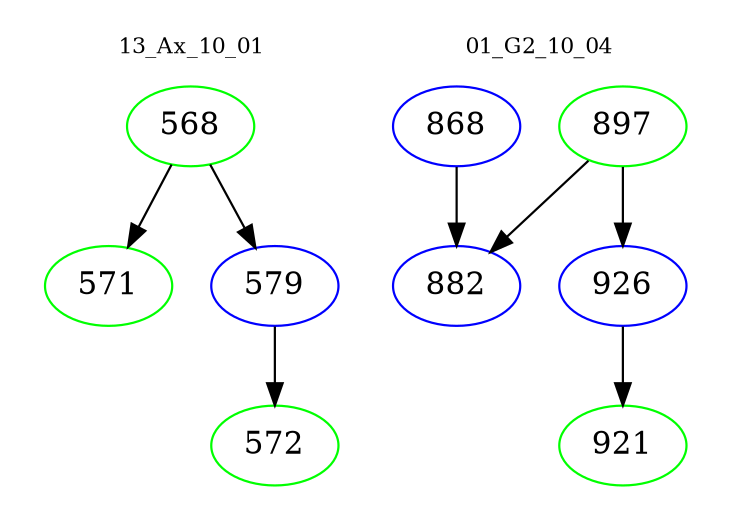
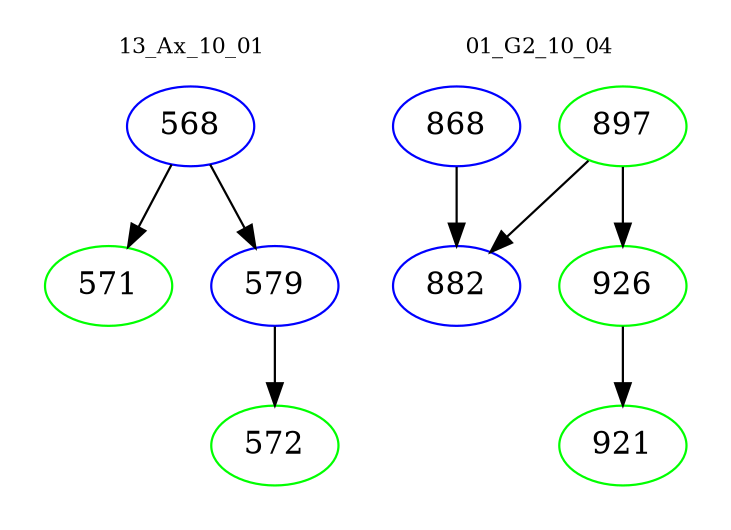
(191, 126) -> (191, 126)
(623, 286) -> (623, 286)
